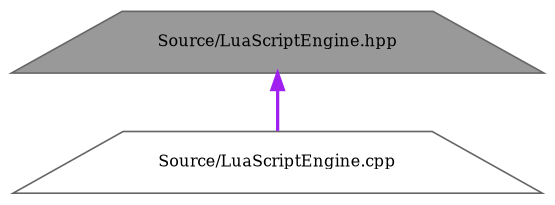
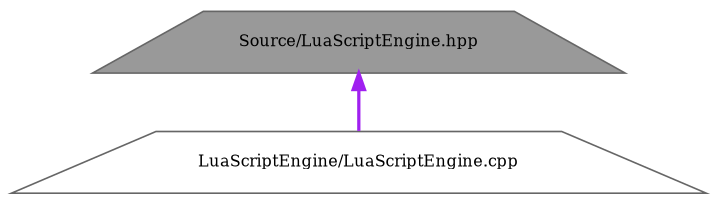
(278, 162) -> (359, 162)
